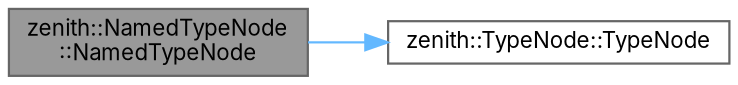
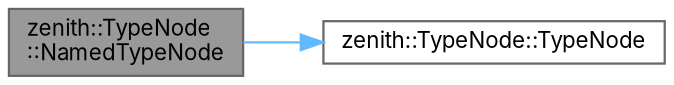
(158, 42) -> (126, 42)
